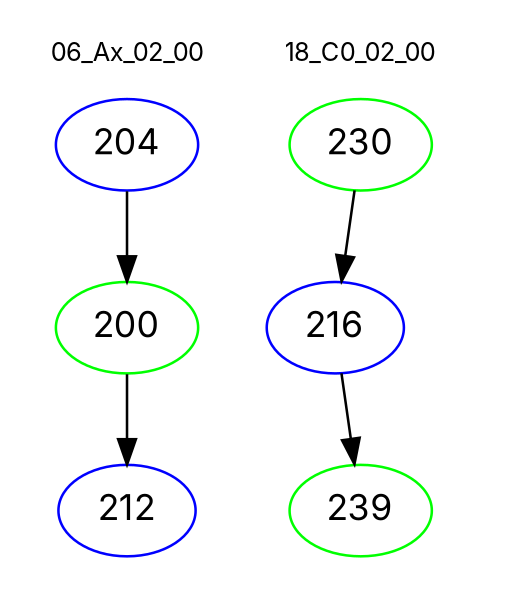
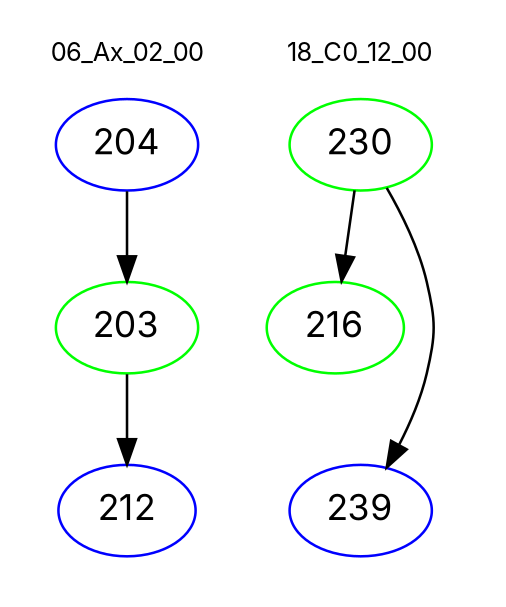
(361, 55) -> (361, 55)
(127, 328) -> (127, 328)
(335, 328) -> (335, 328)
(346, 406) -> (433, 315)
(361, 511) -> (361, 511)
